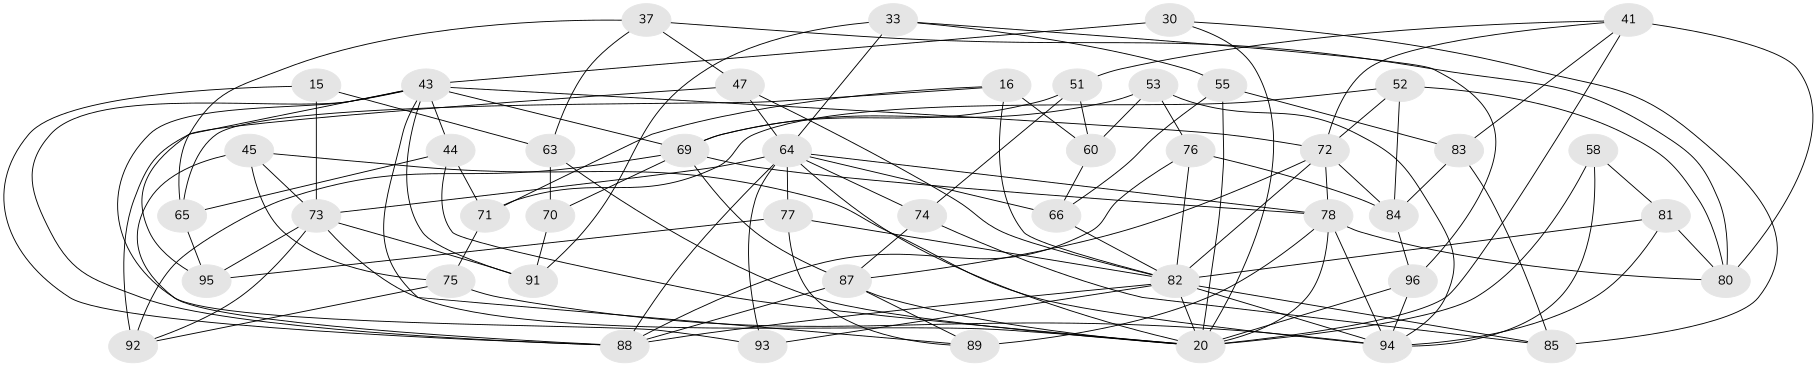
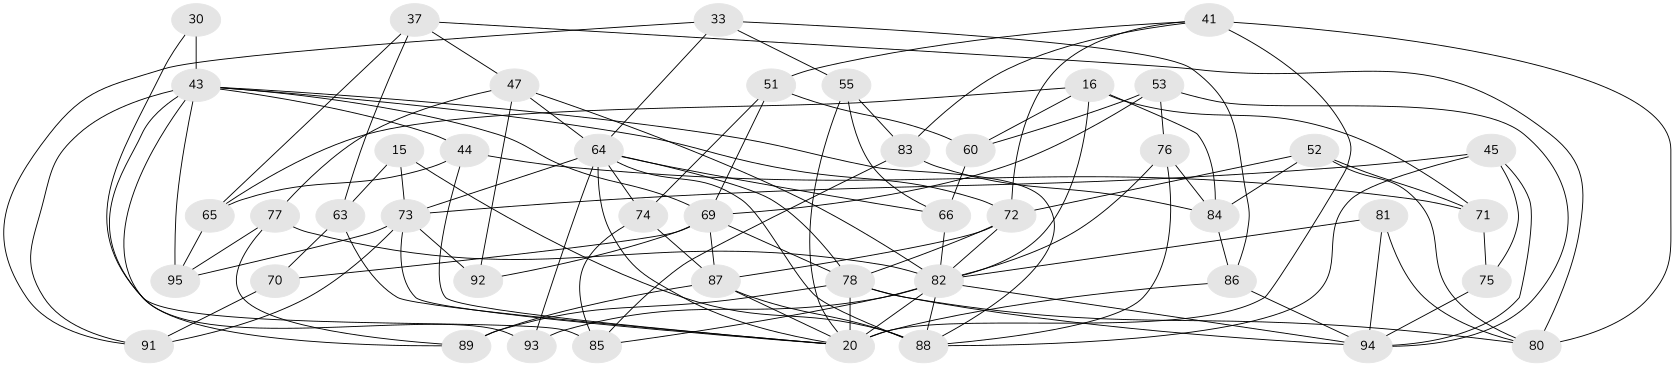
(1593, 151) -> none
(1272, 157) -> none
(787, 183) -> (401, 118)
(1359, 183) -> (1185, 128)
(1413, 281) -> (1232, 281)
(306, 311) -> none
